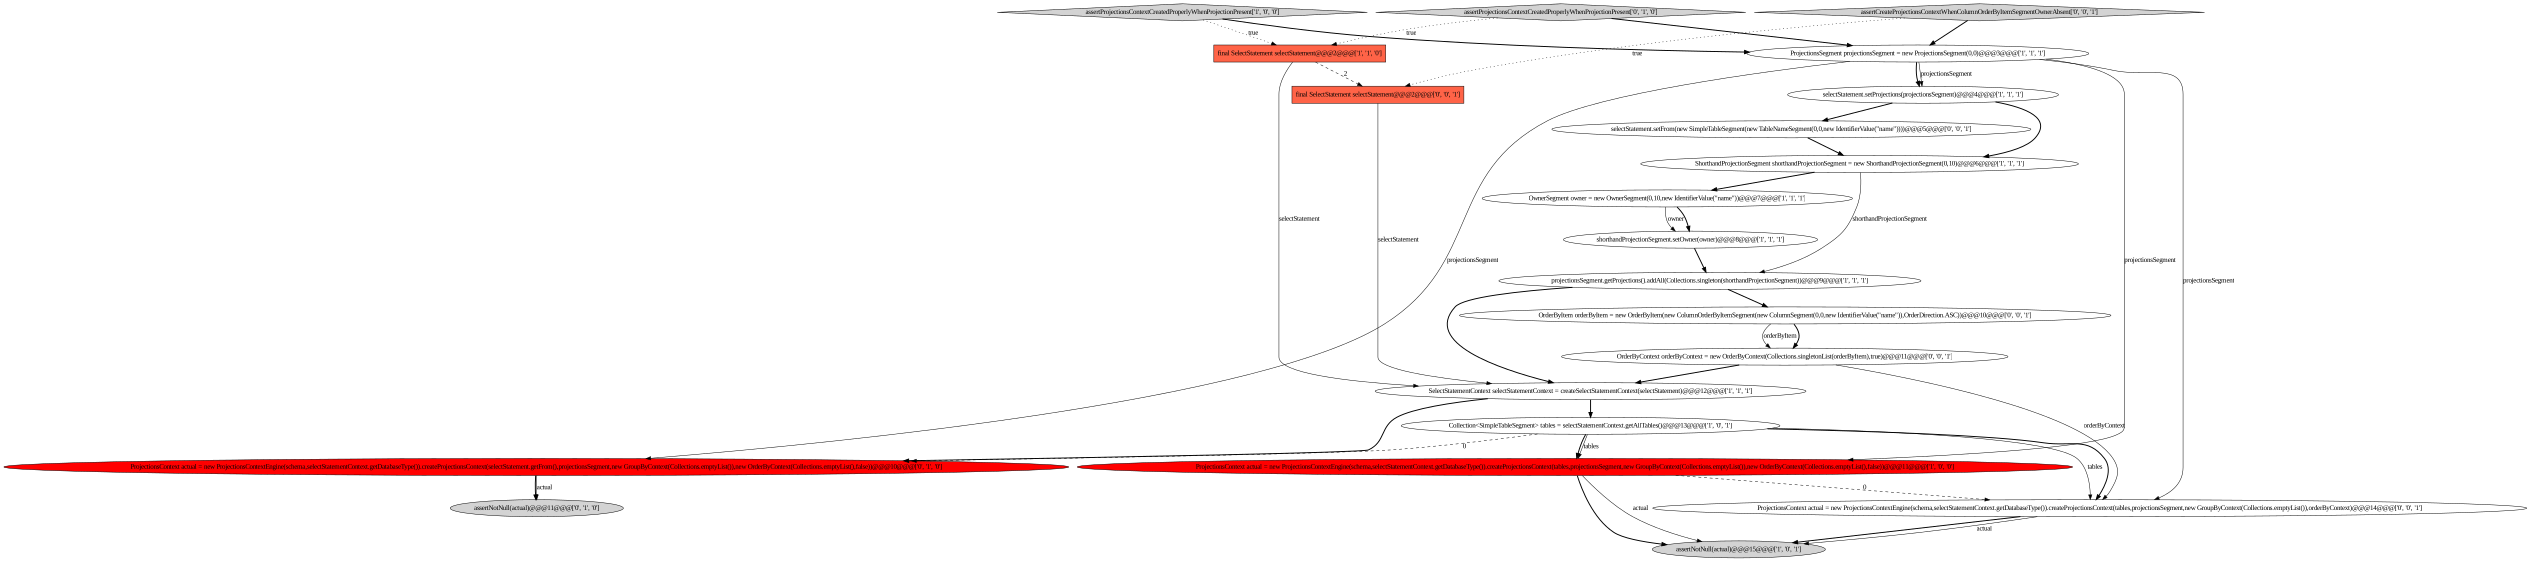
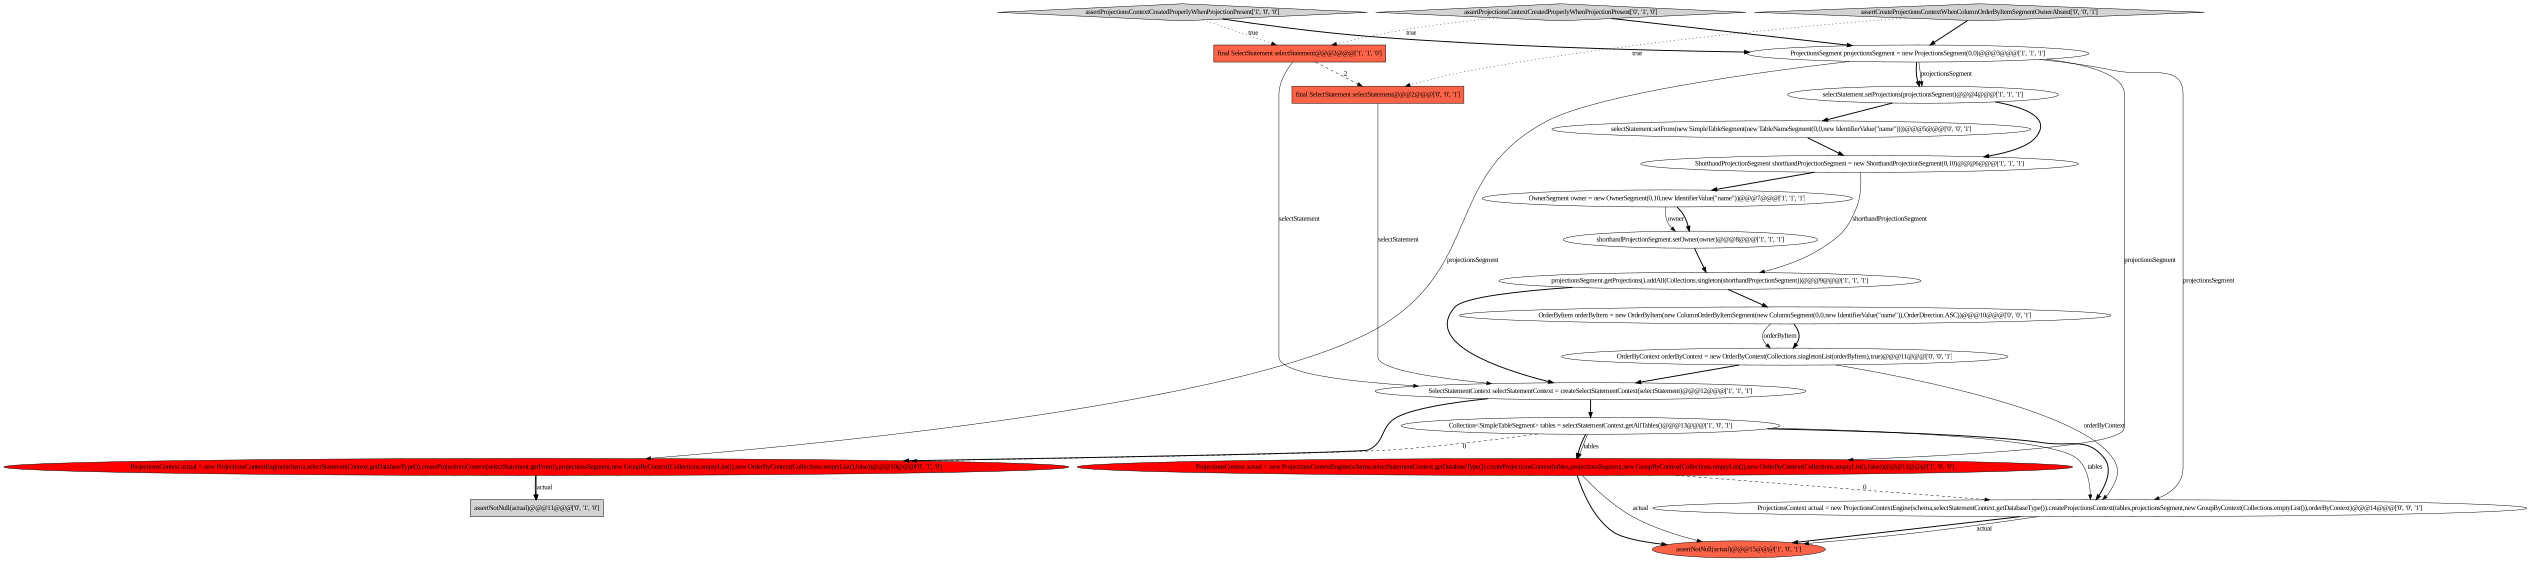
(537, 508) -> (537, 508)
(1739, 549) -> (1739, 549)
